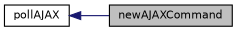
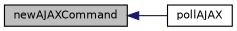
(95, 16) -> (153, 16)
